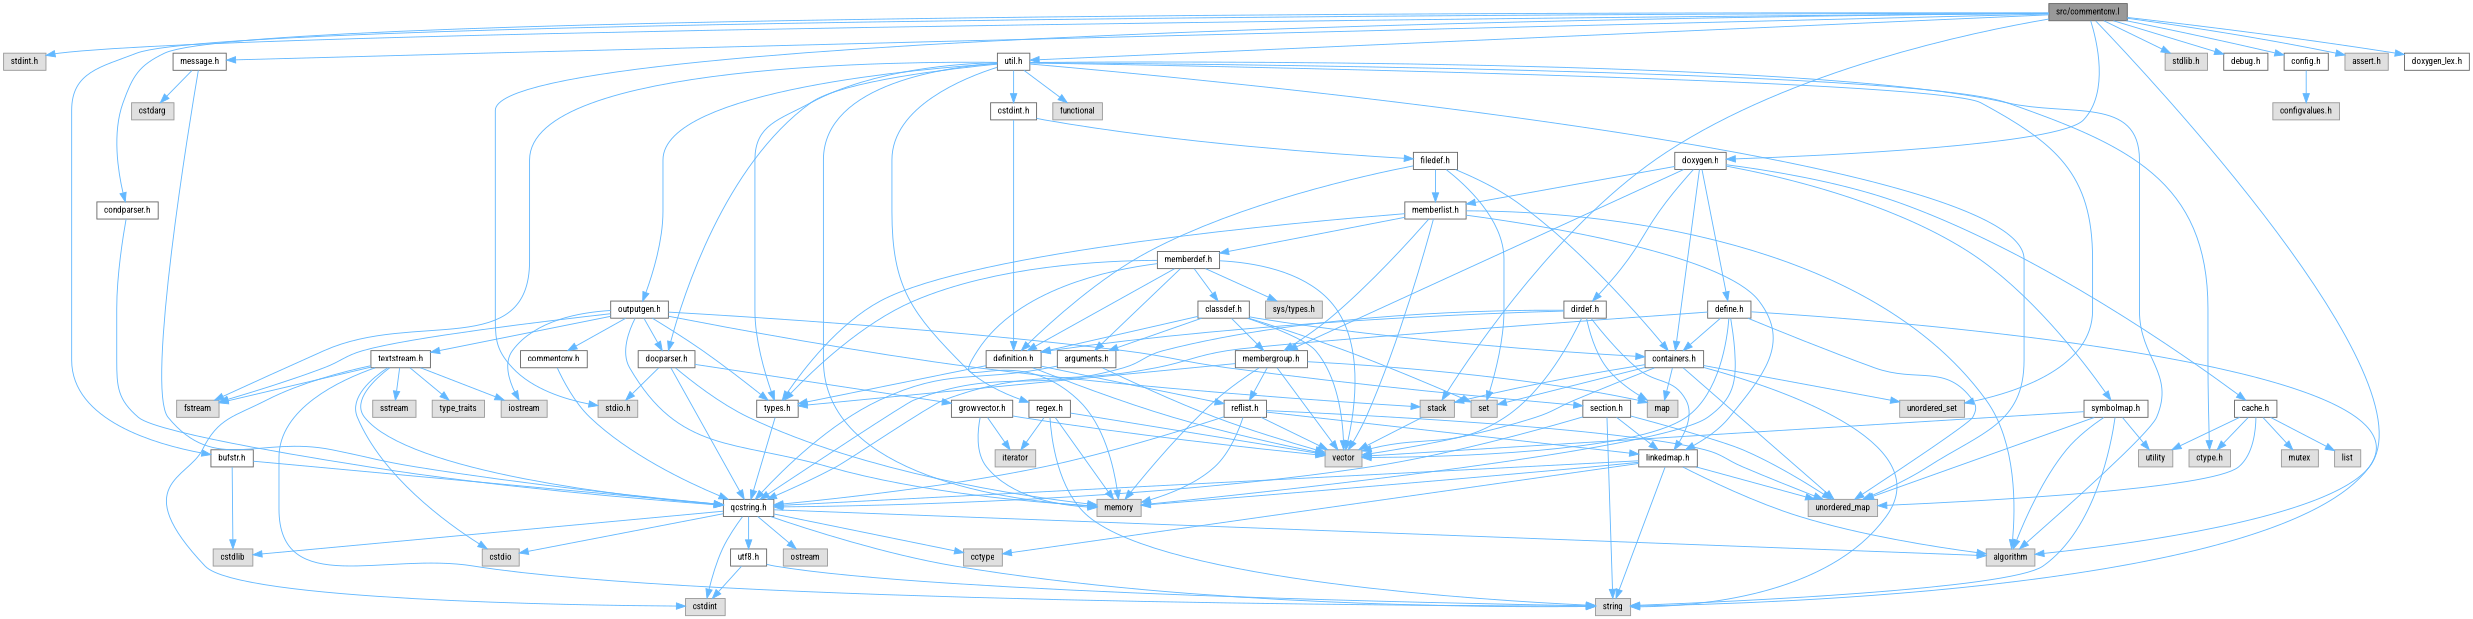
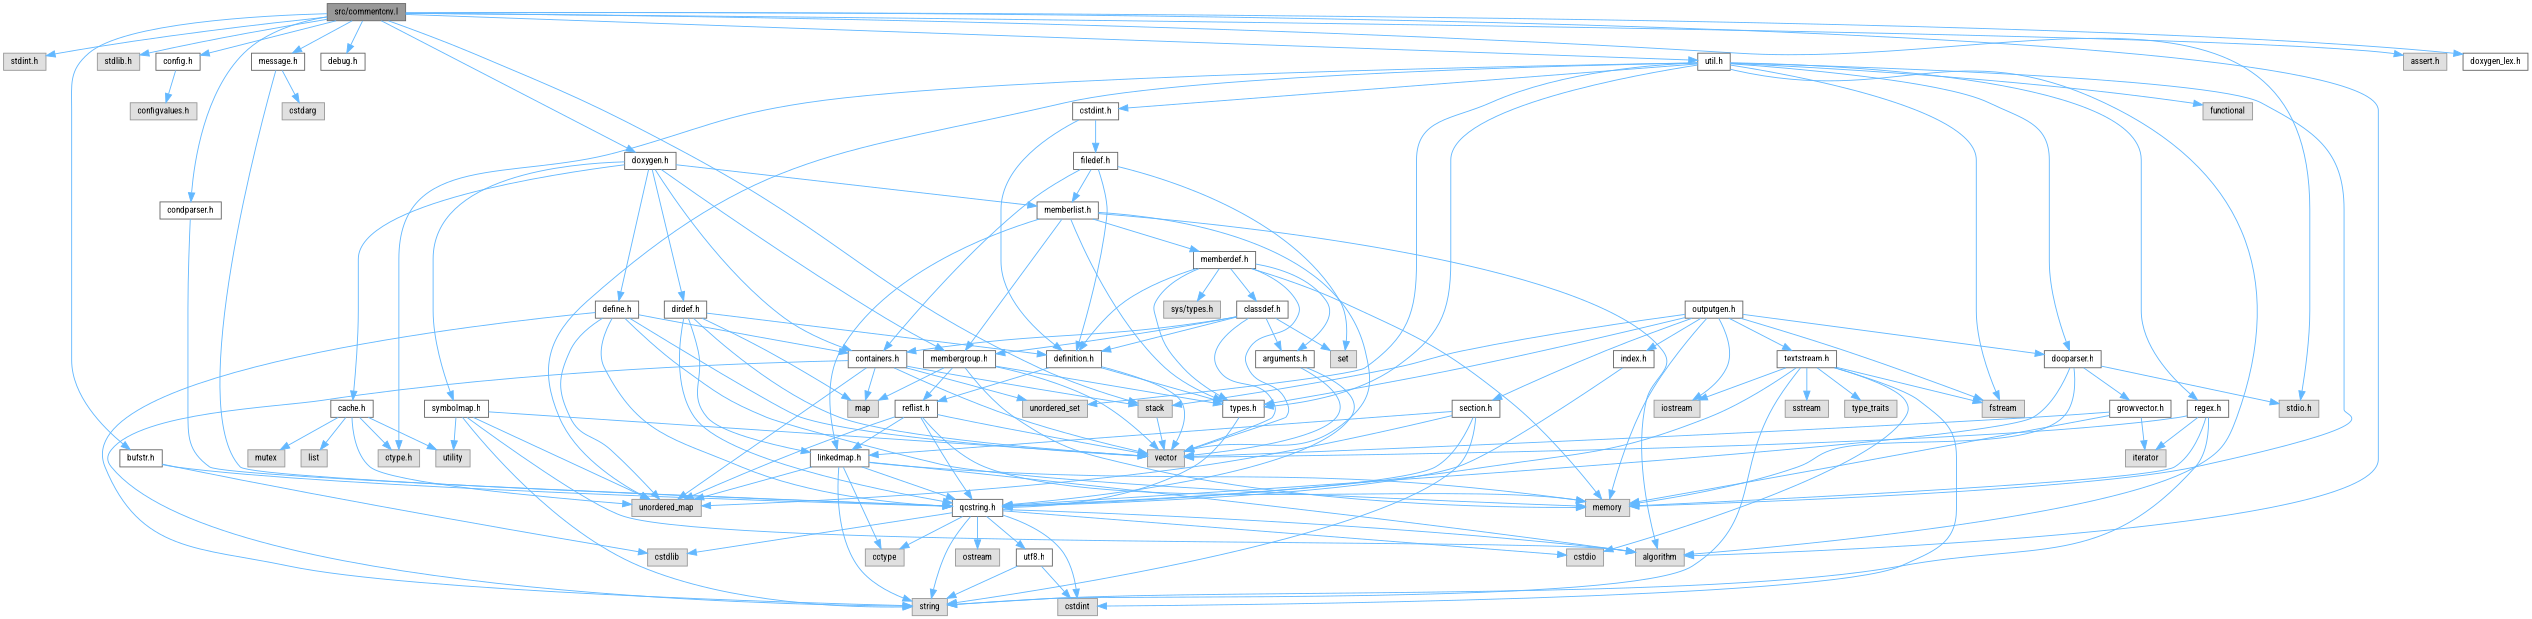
(752, 99) -> none
(554, 359) -> (1634, 359)
(1583, 383) -> none
